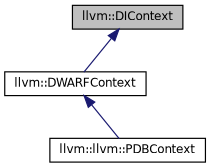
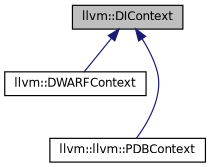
(105, 122) -> (158, 90)
